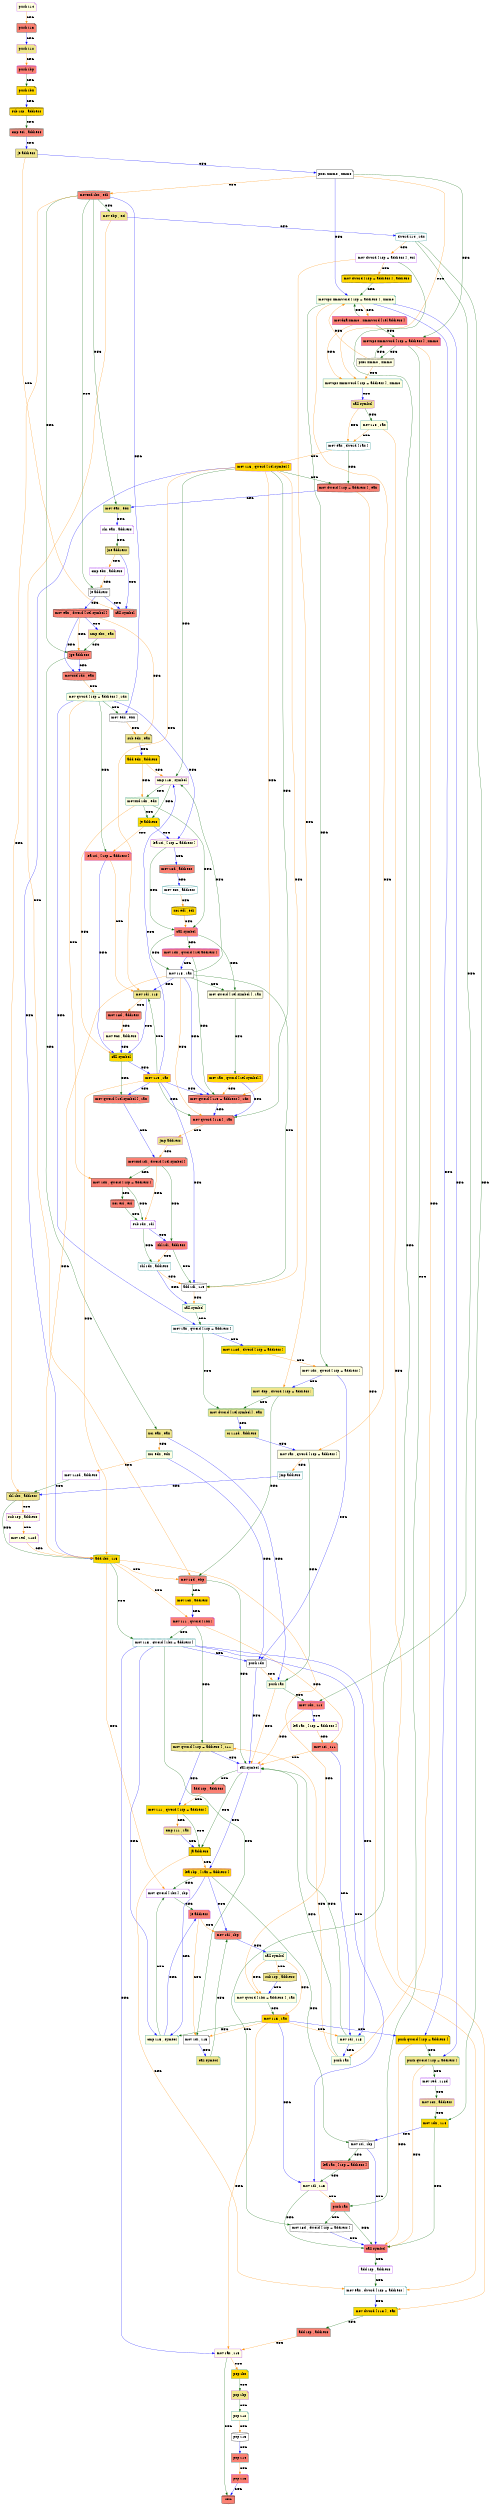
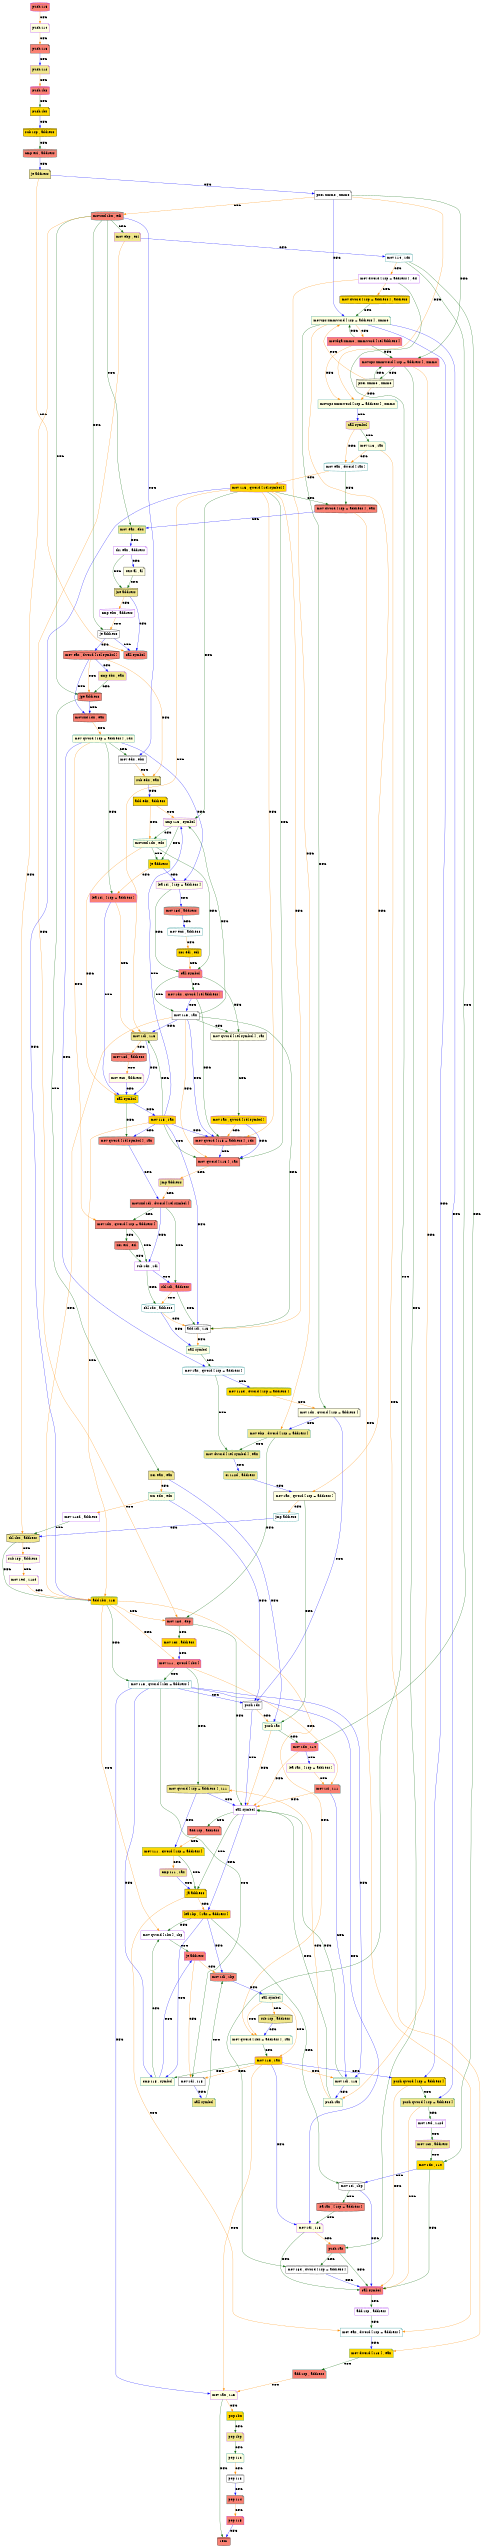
none -> (40, 7)
(411, 237) -> (399, 258)
none -> (134, 571)
(154, 1192) -> (158, 1234)
